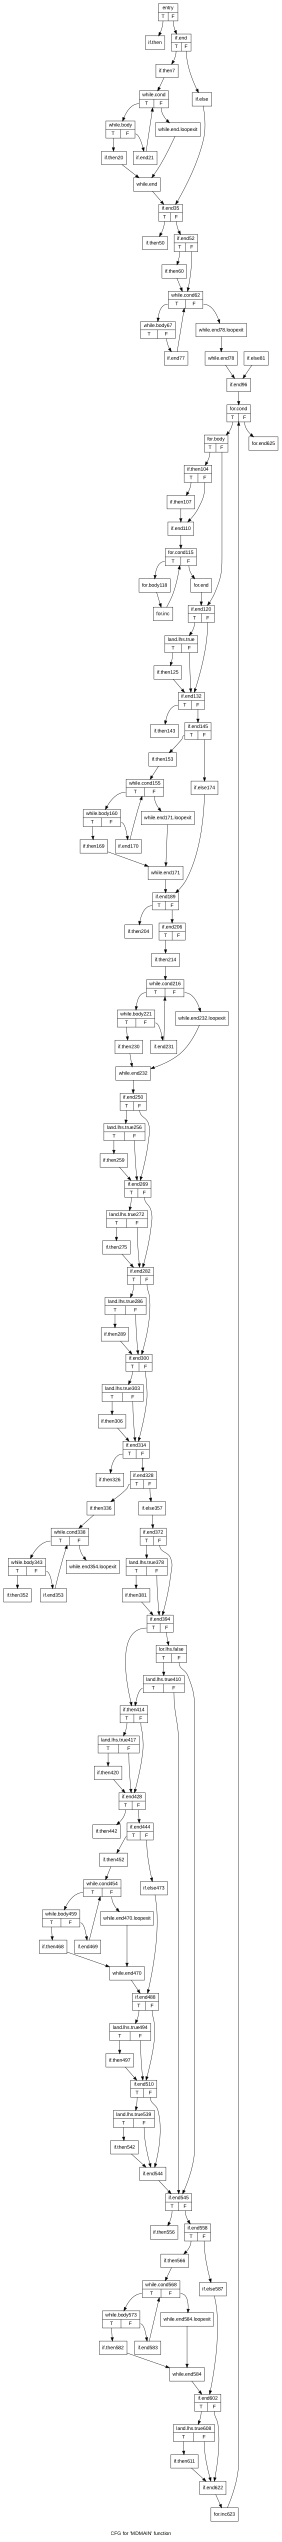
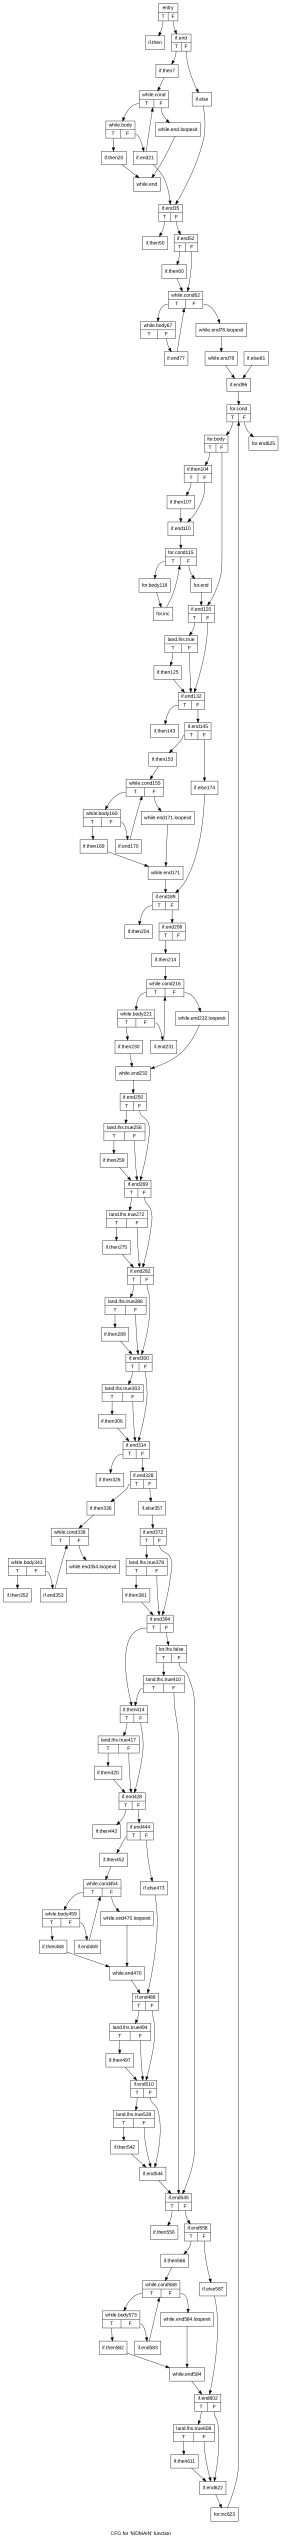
(157, 196) -> (165, 181)
(40, 1546) -> none
